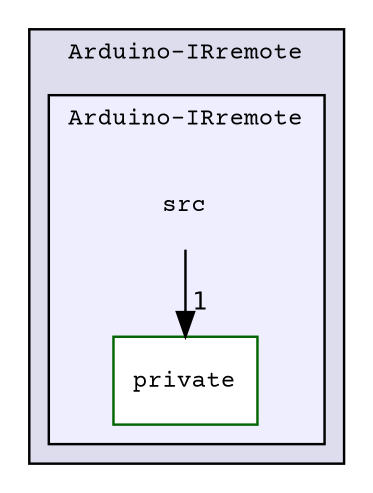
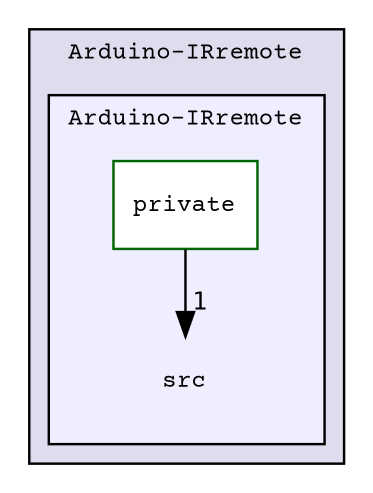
(185, 281) -> (185, 281)
